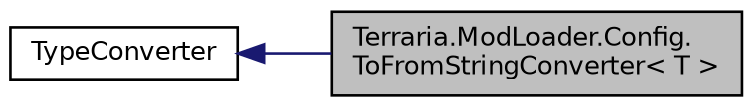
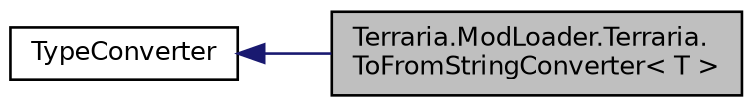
(537, 54) -> (537, 54)
